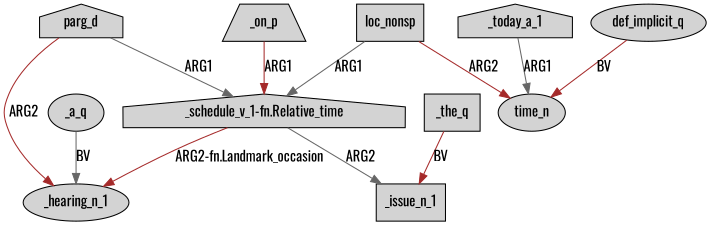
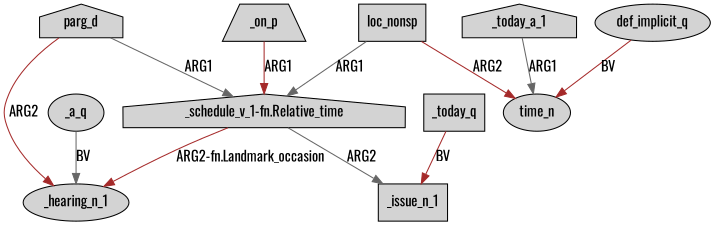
(452, 113) -> (454, 113)
